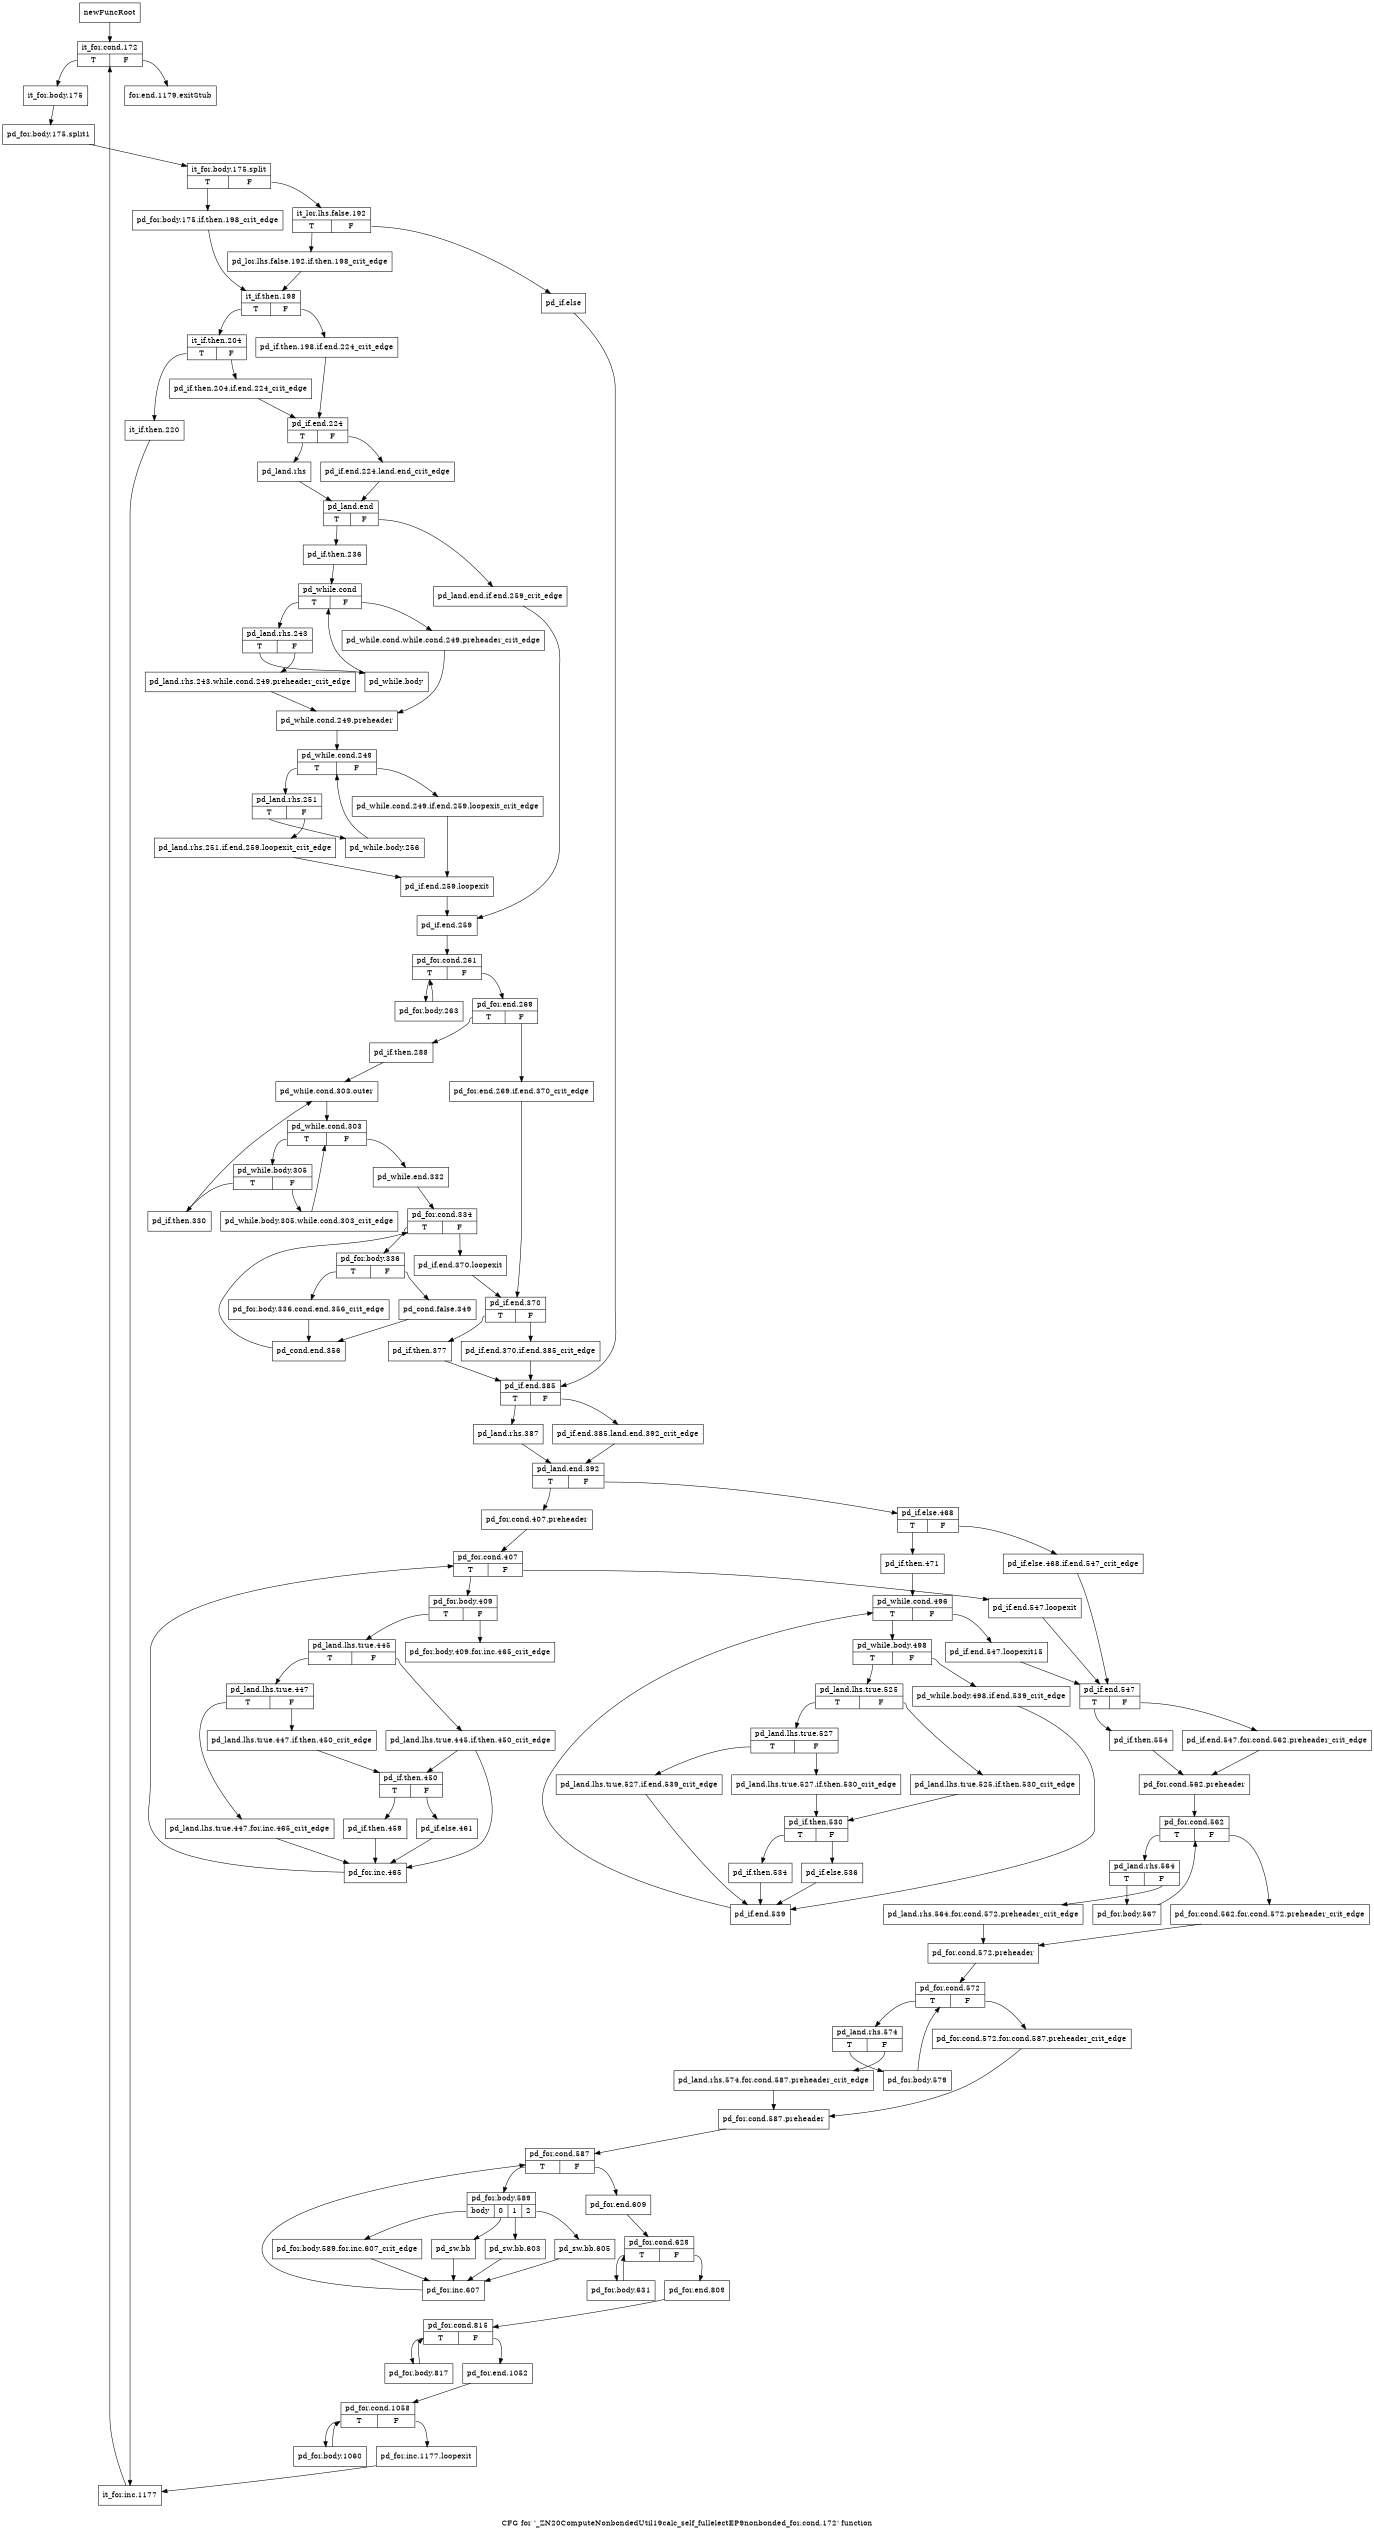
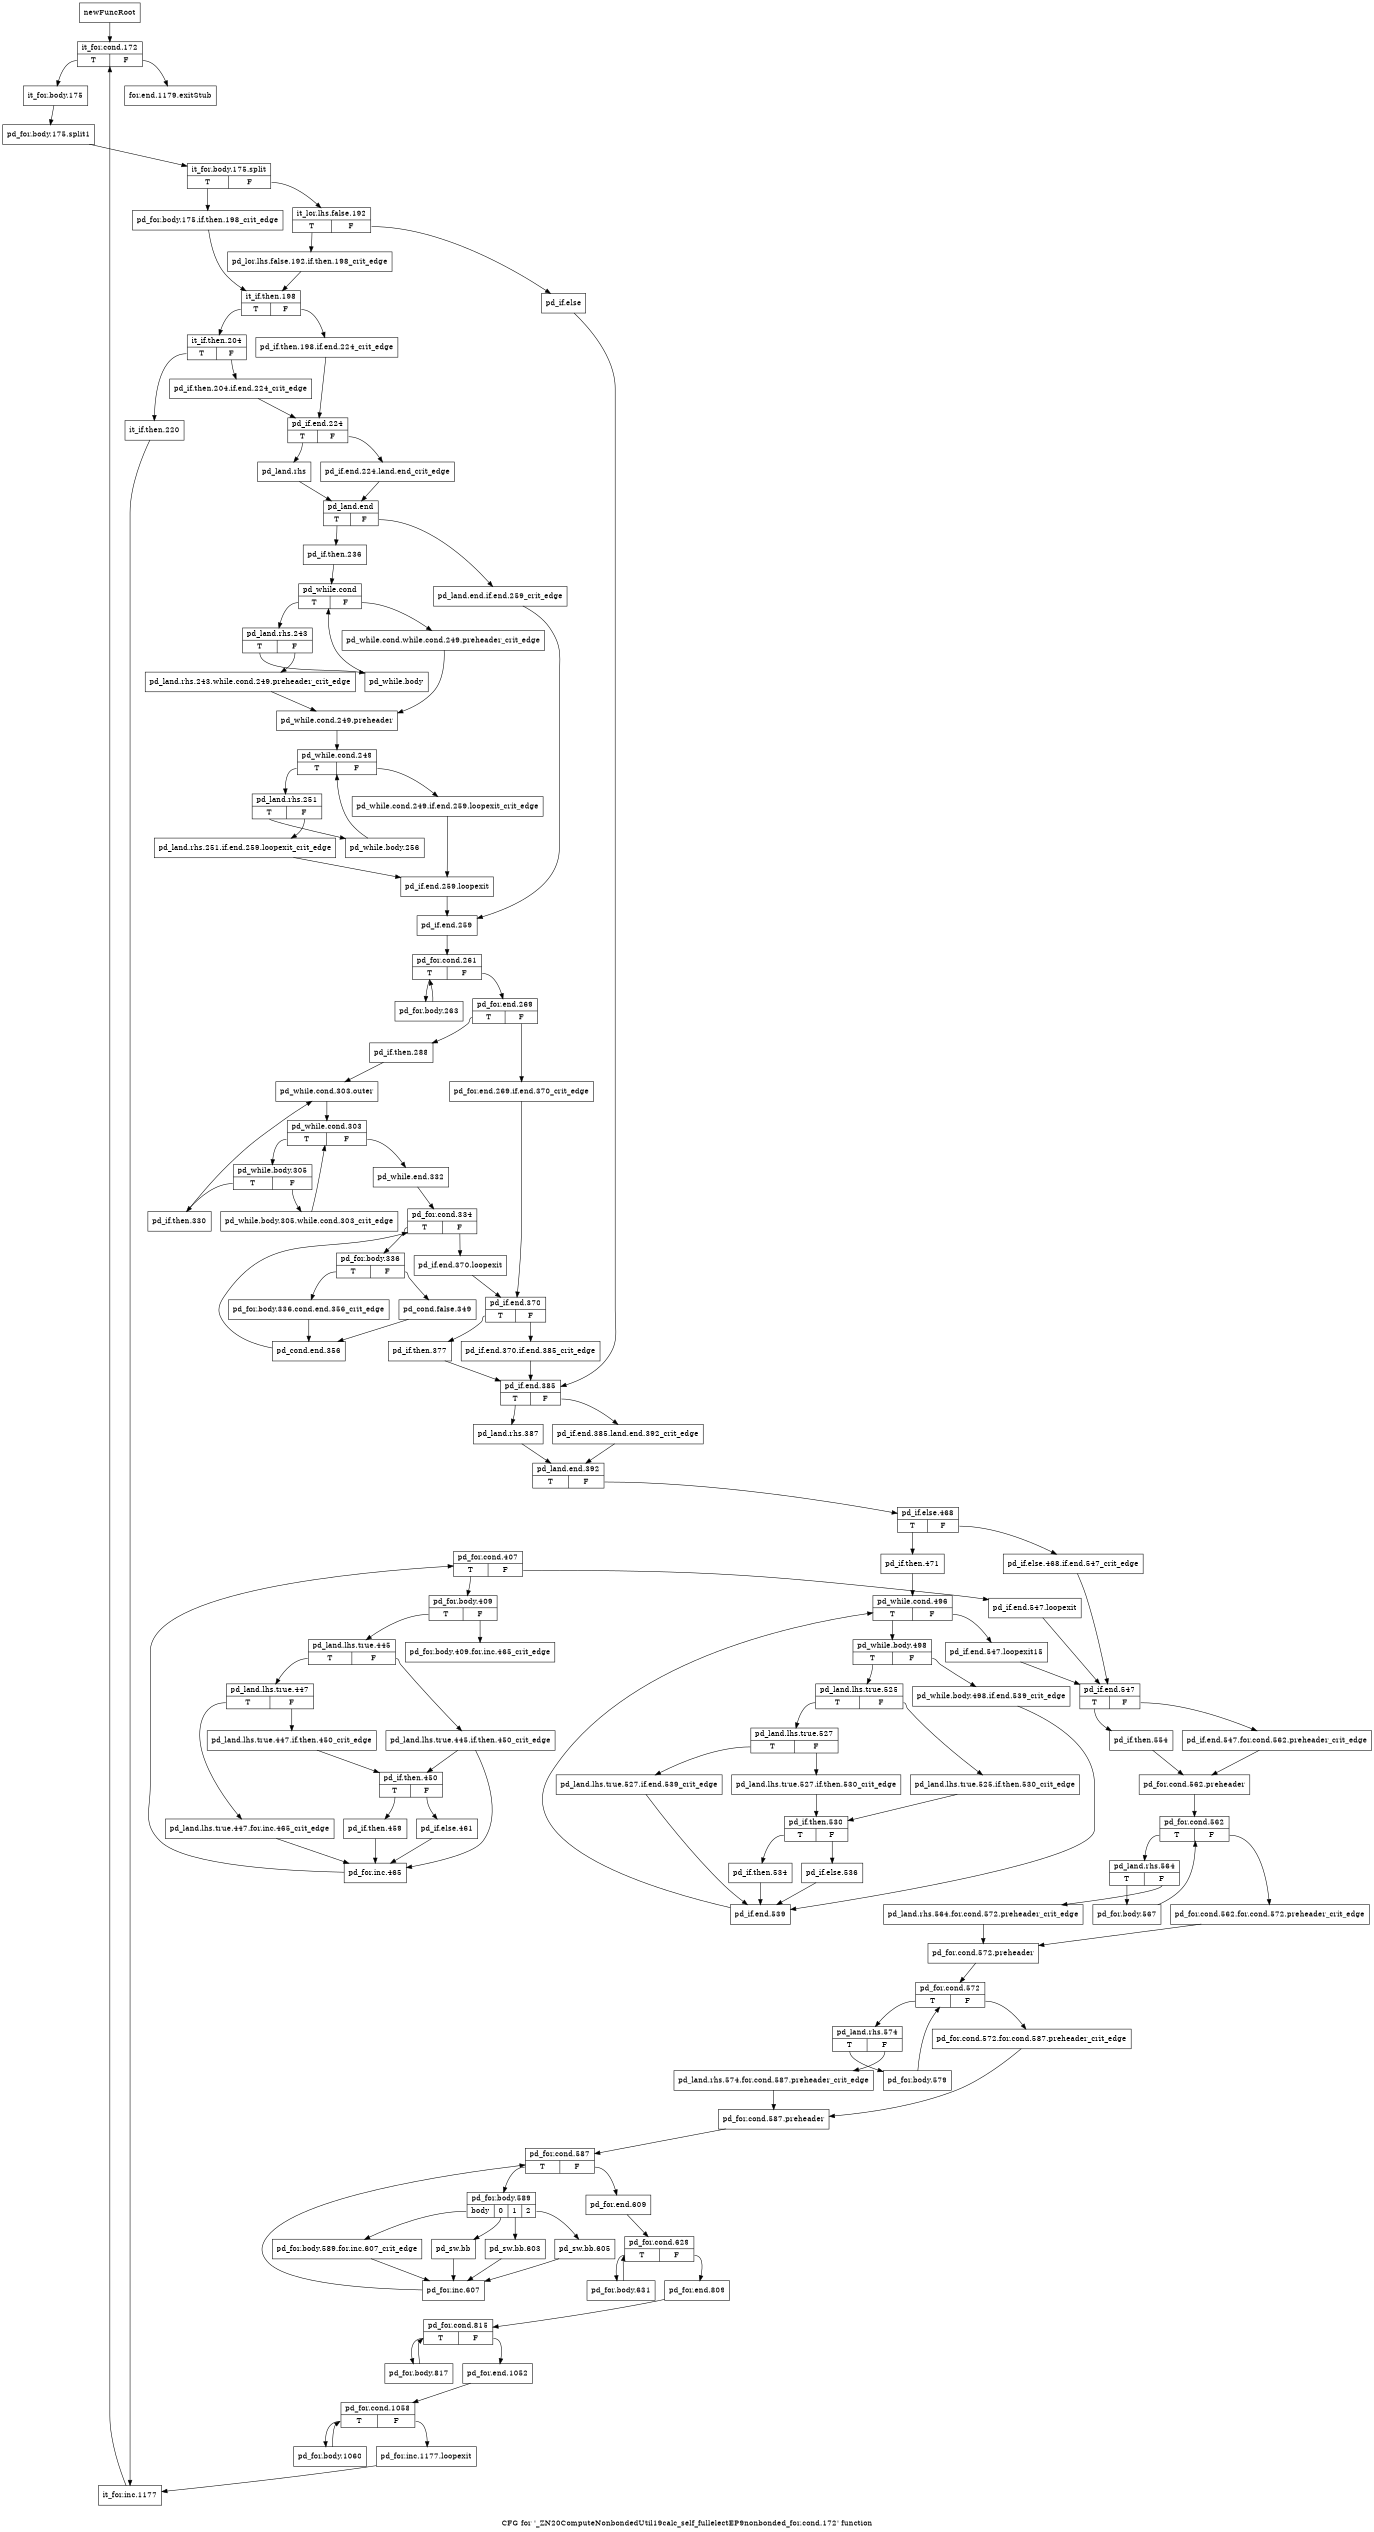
(537, 1520) -> none
